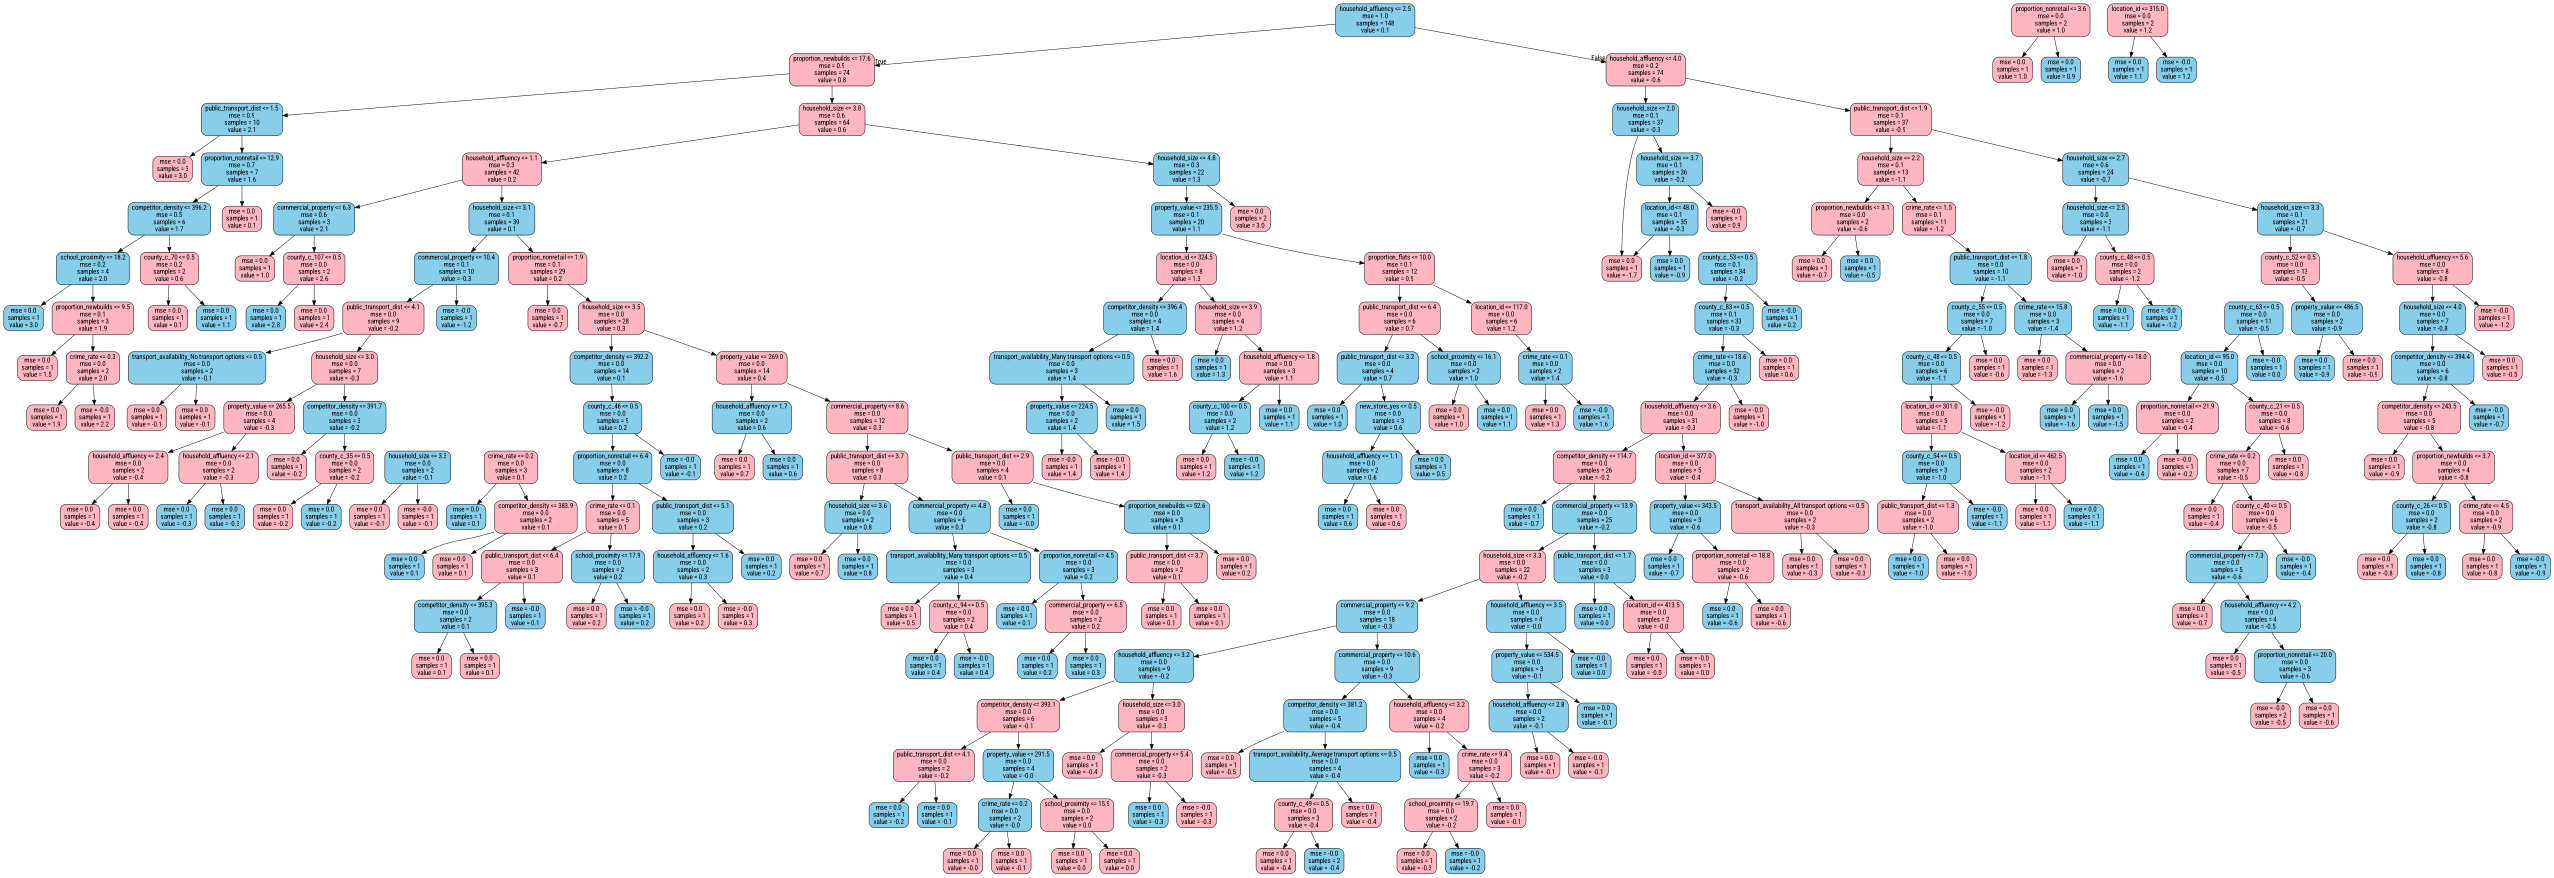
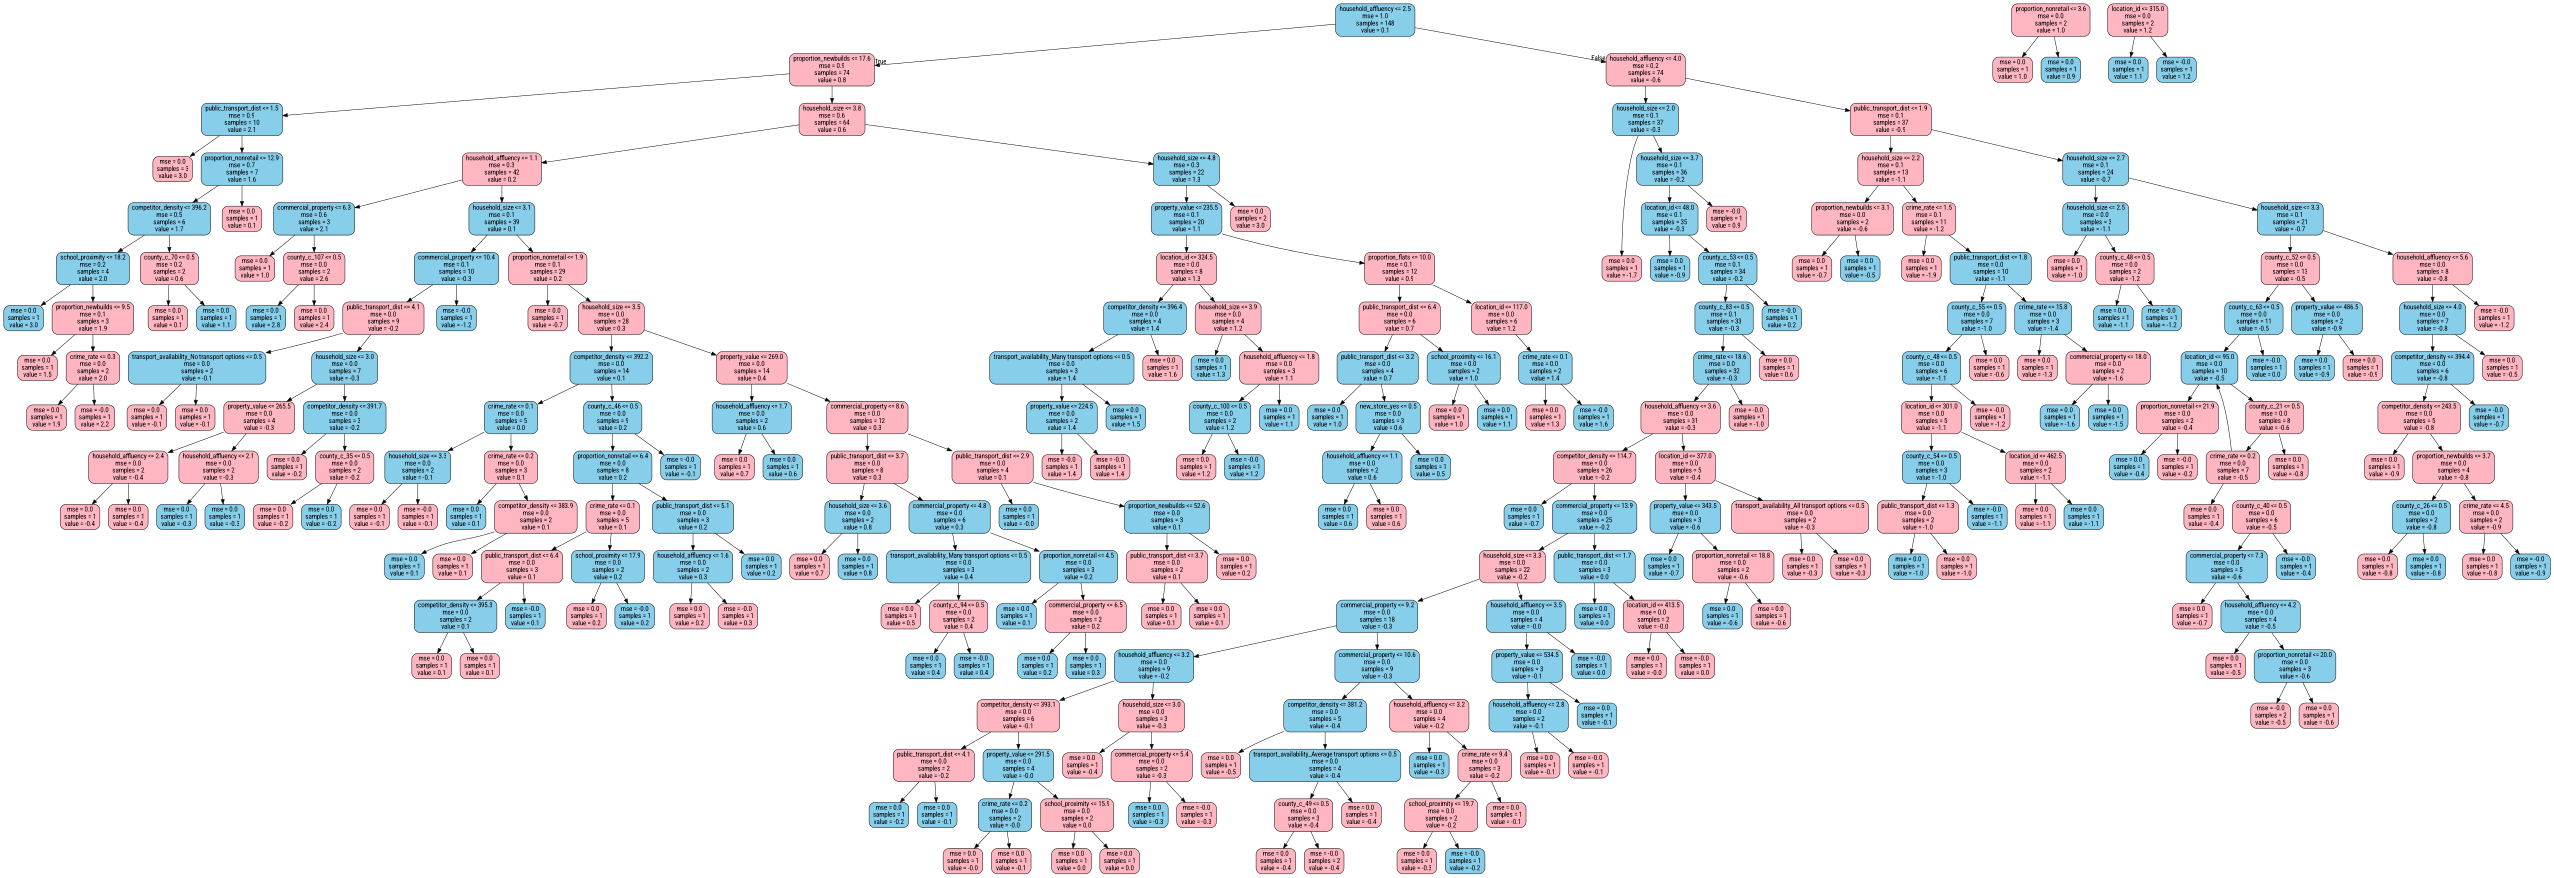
(2096, 169) -> (2096, 169)
(1646, 244) -> (1697, 242)
none -> (1921, 269)
none -> (2274, 291)
(345, 368) -> (345, 368)
none -> (511, 418)
(2246, 490) -> (2227, 419)
(1324, 861) -> (1324, 861)
